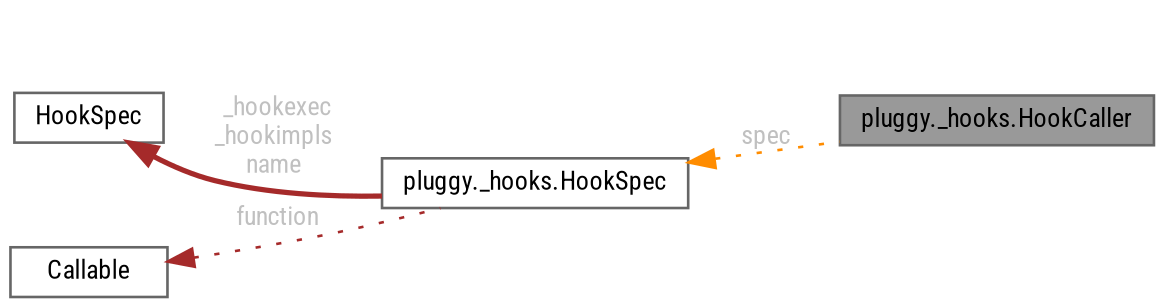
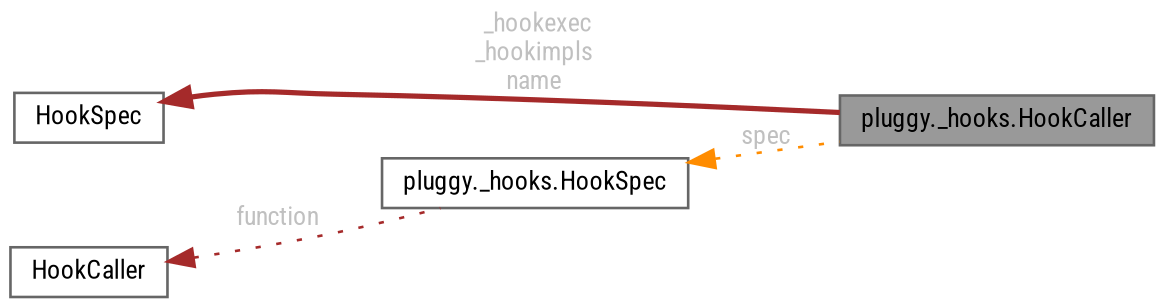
(265, 190) -> (515, 99)
(89, 272) -> (89, 272)
